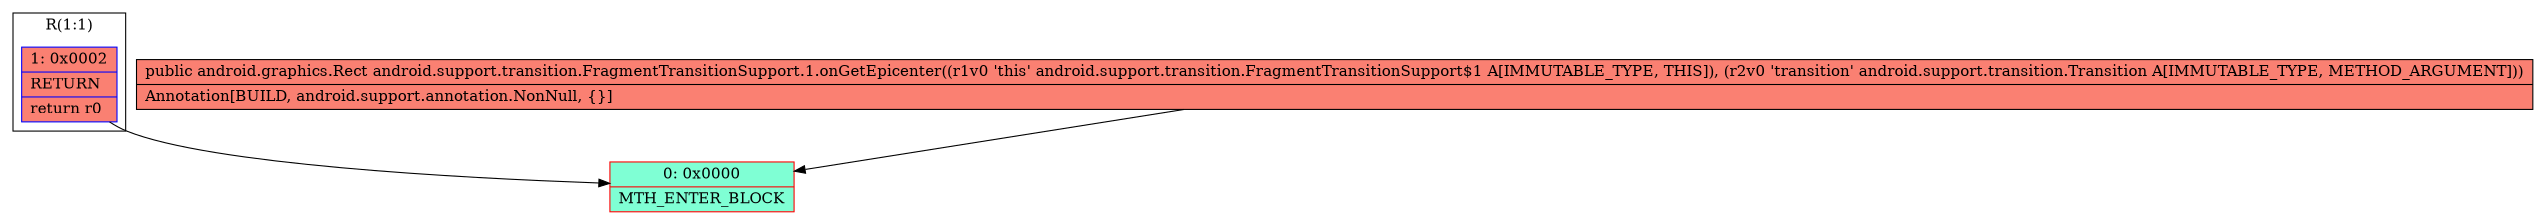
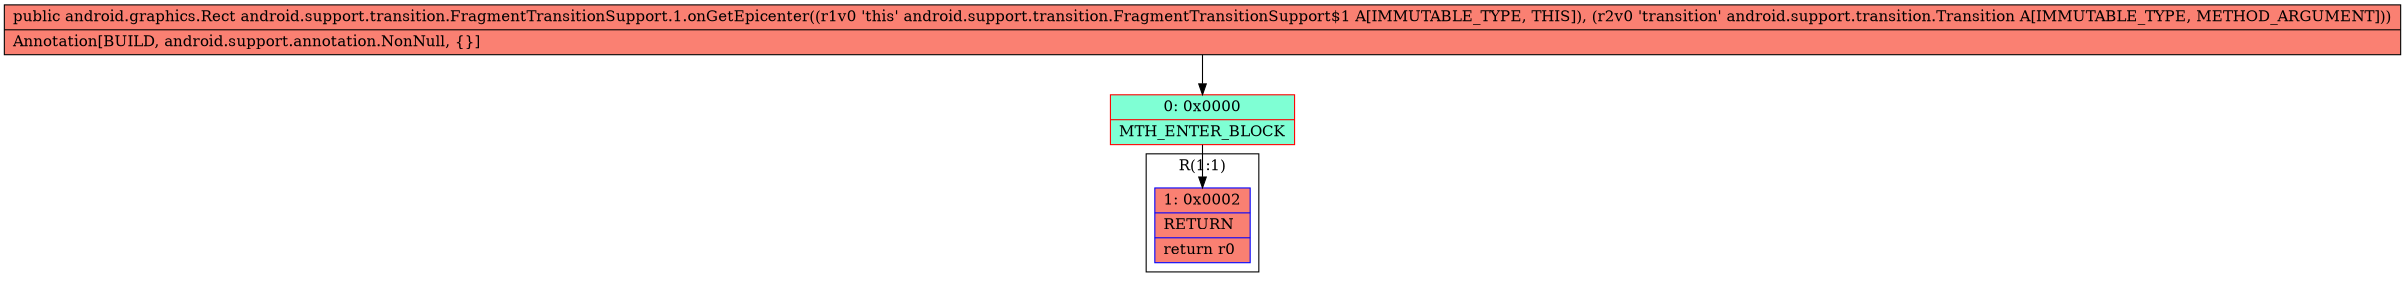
(351, 169) -> (1202, 161)
